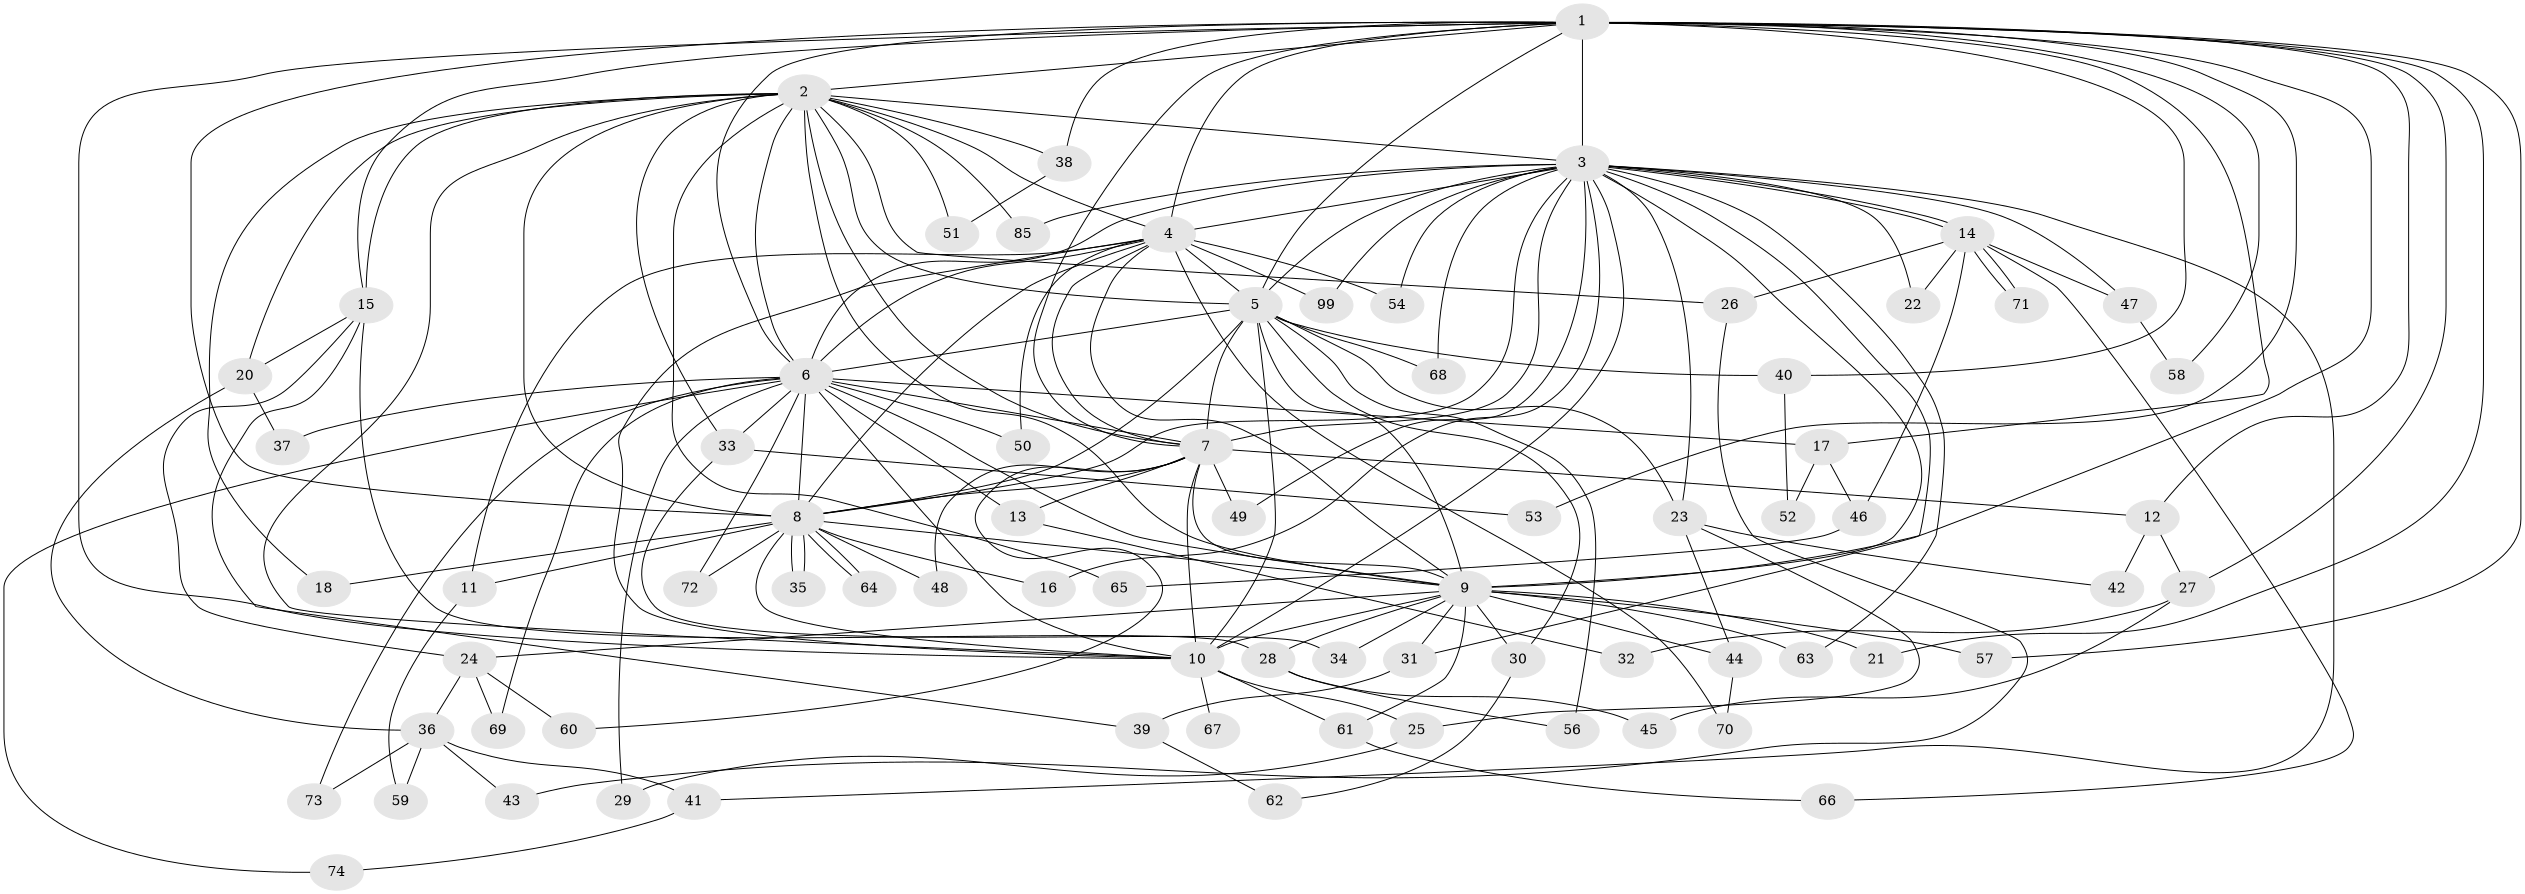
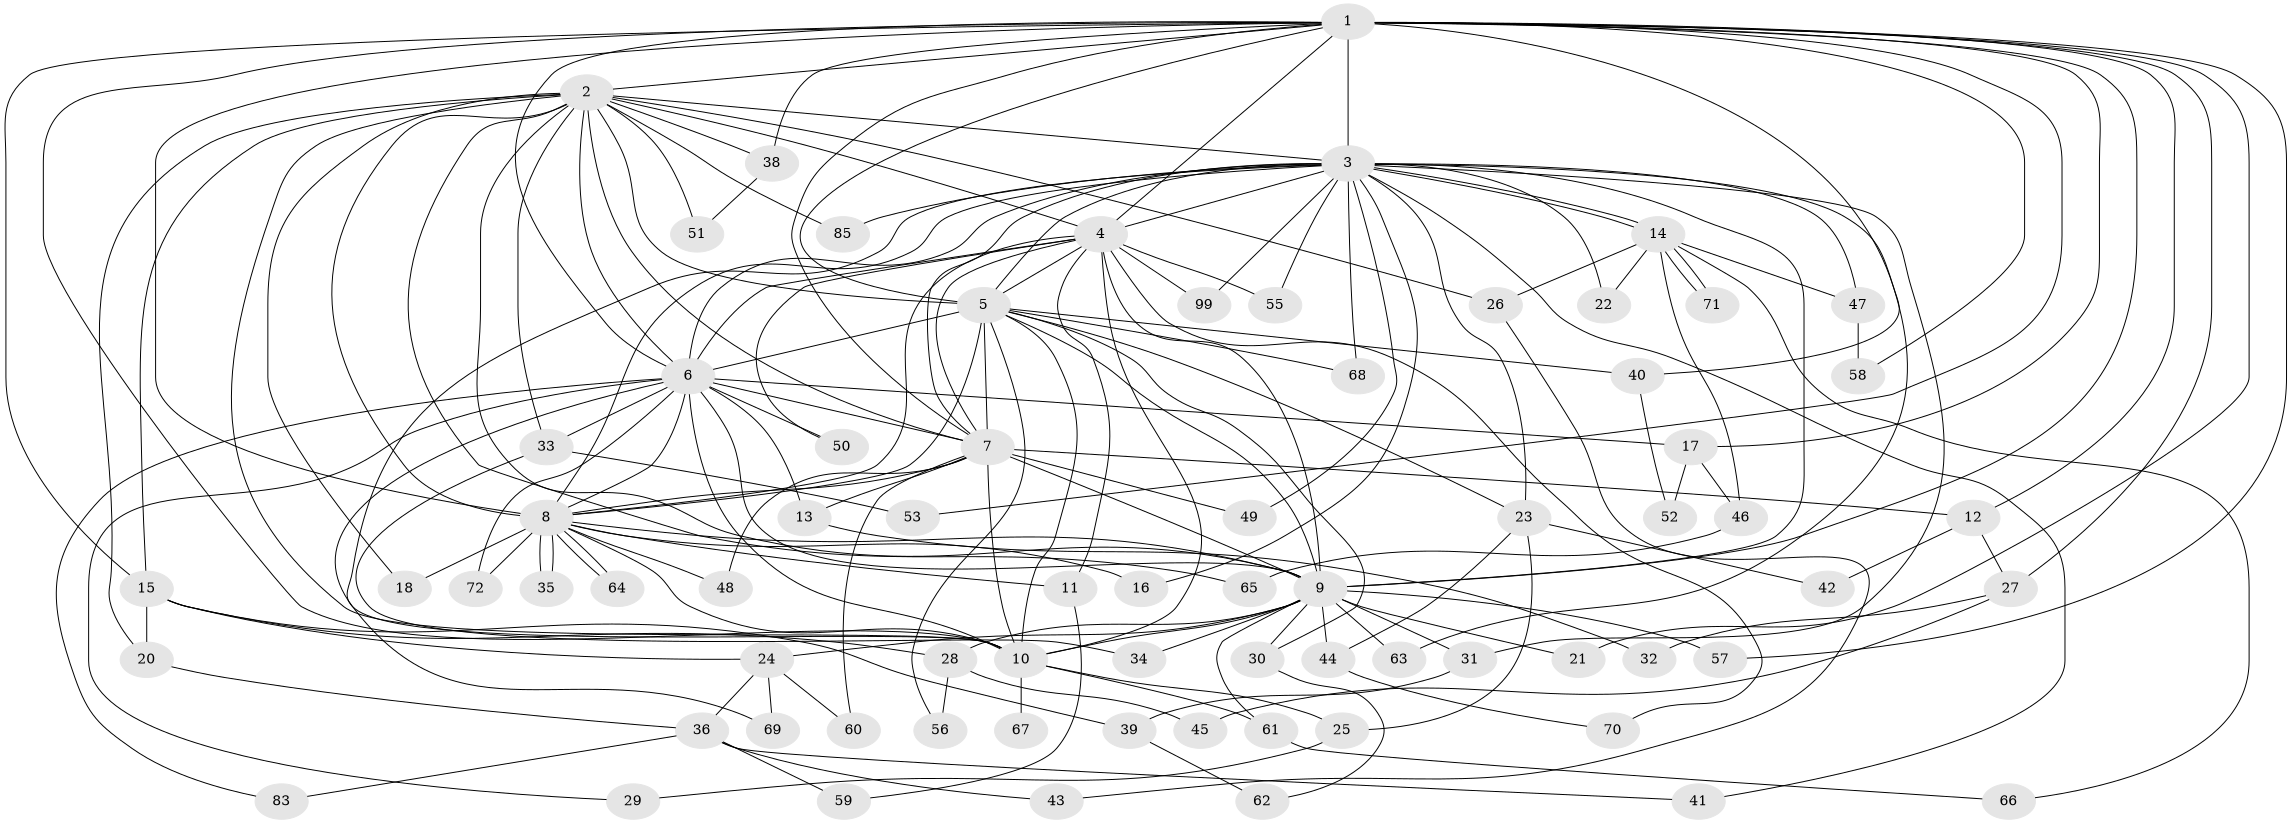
(1397, 305) -> (1275, 305)
(283, 447) -> none
(314, 802) -> (282, 802)
(337, 872) -> none
